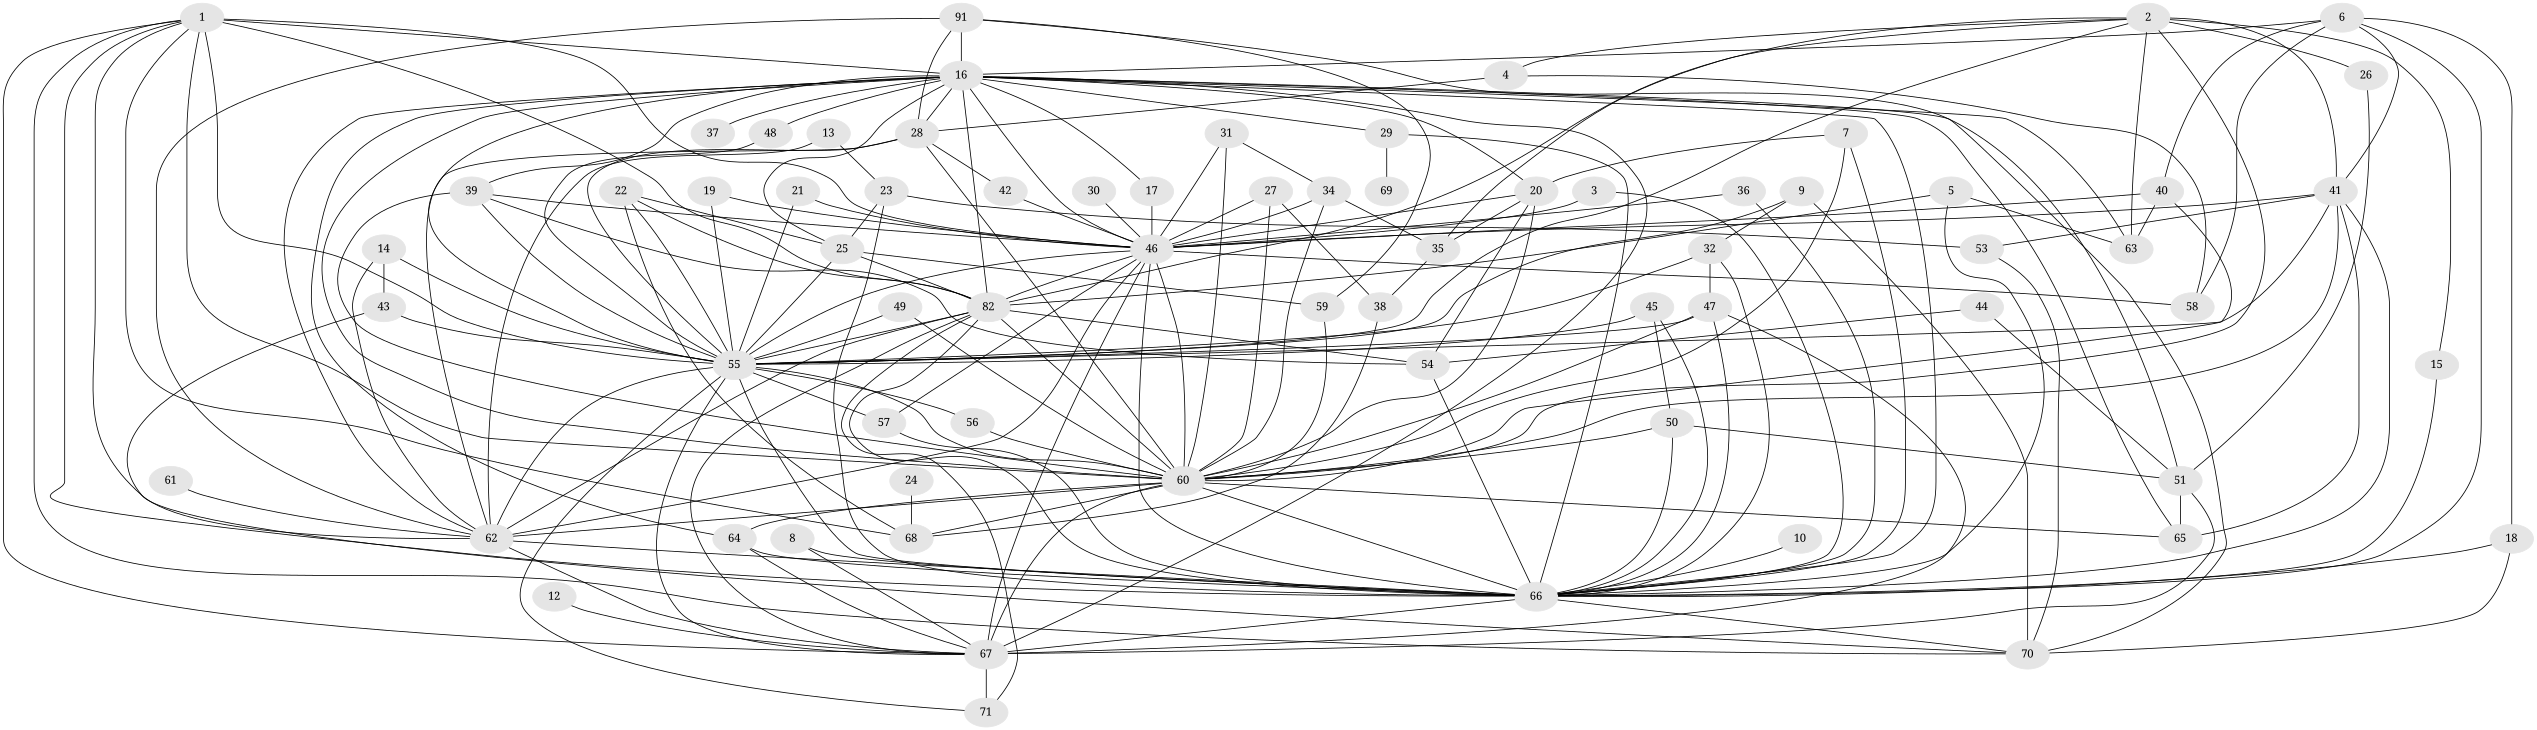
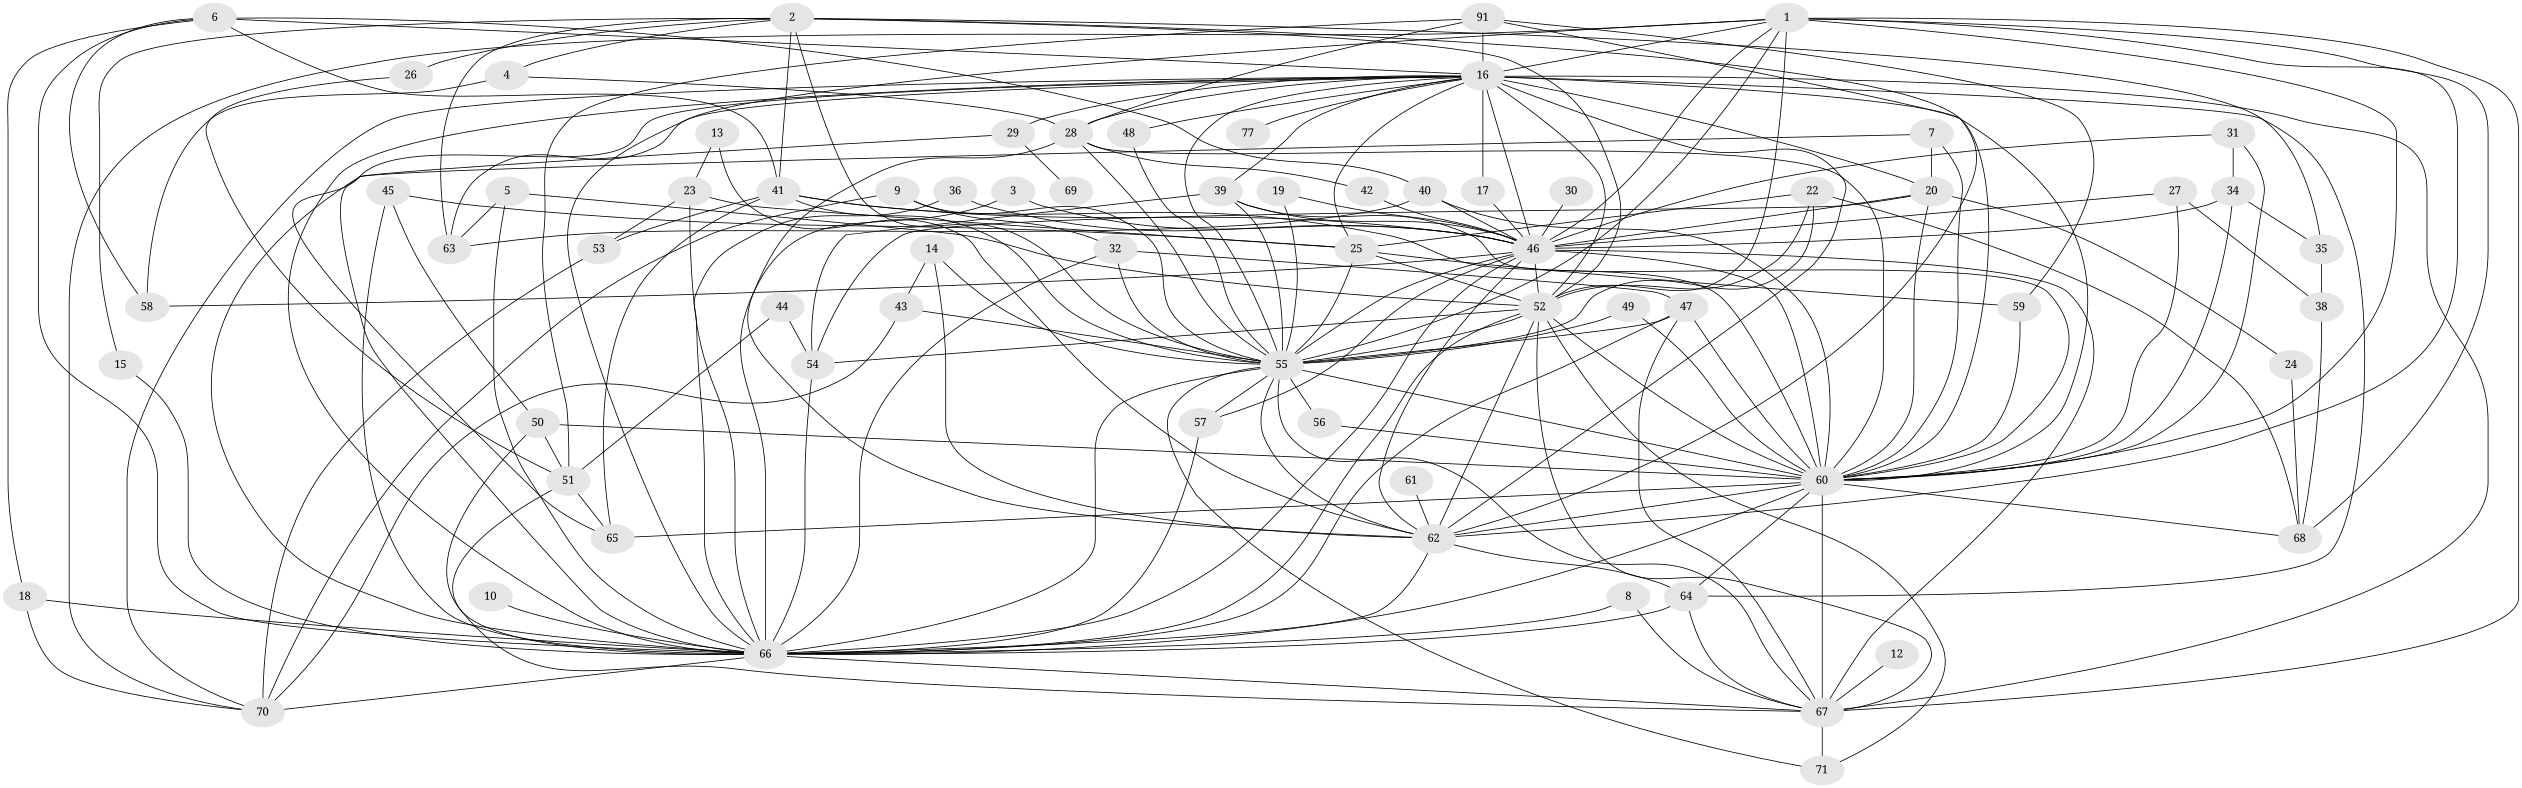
(713, 133) -> (1248, 133)
(798, 191) -> none
(1501, 213) -> (2122, 258)
(989, 307) -> (1540, 307)
(1197, 356) -> (872, 226)
(2122, 567) -> none
(729, 630) -> (1562, 564)
